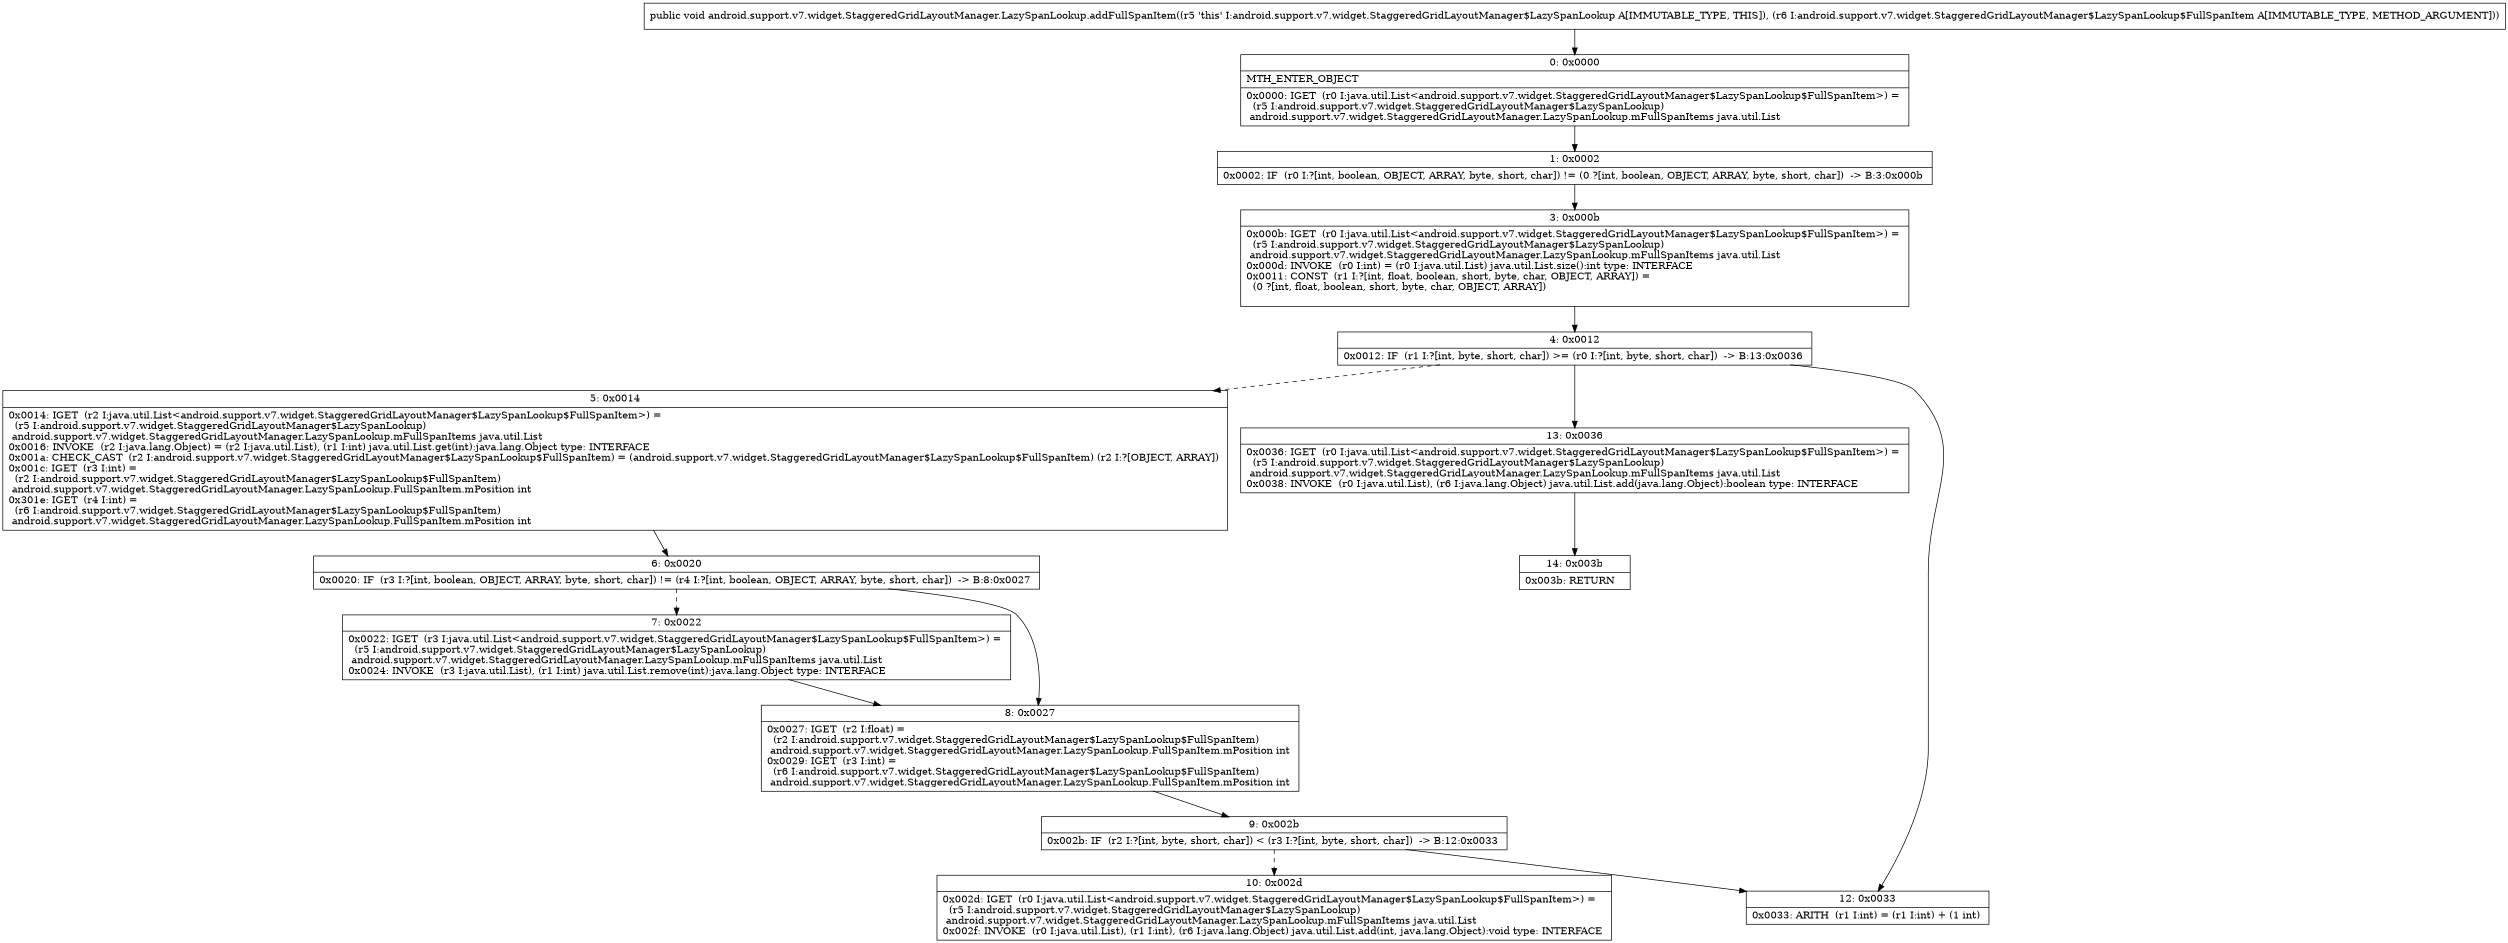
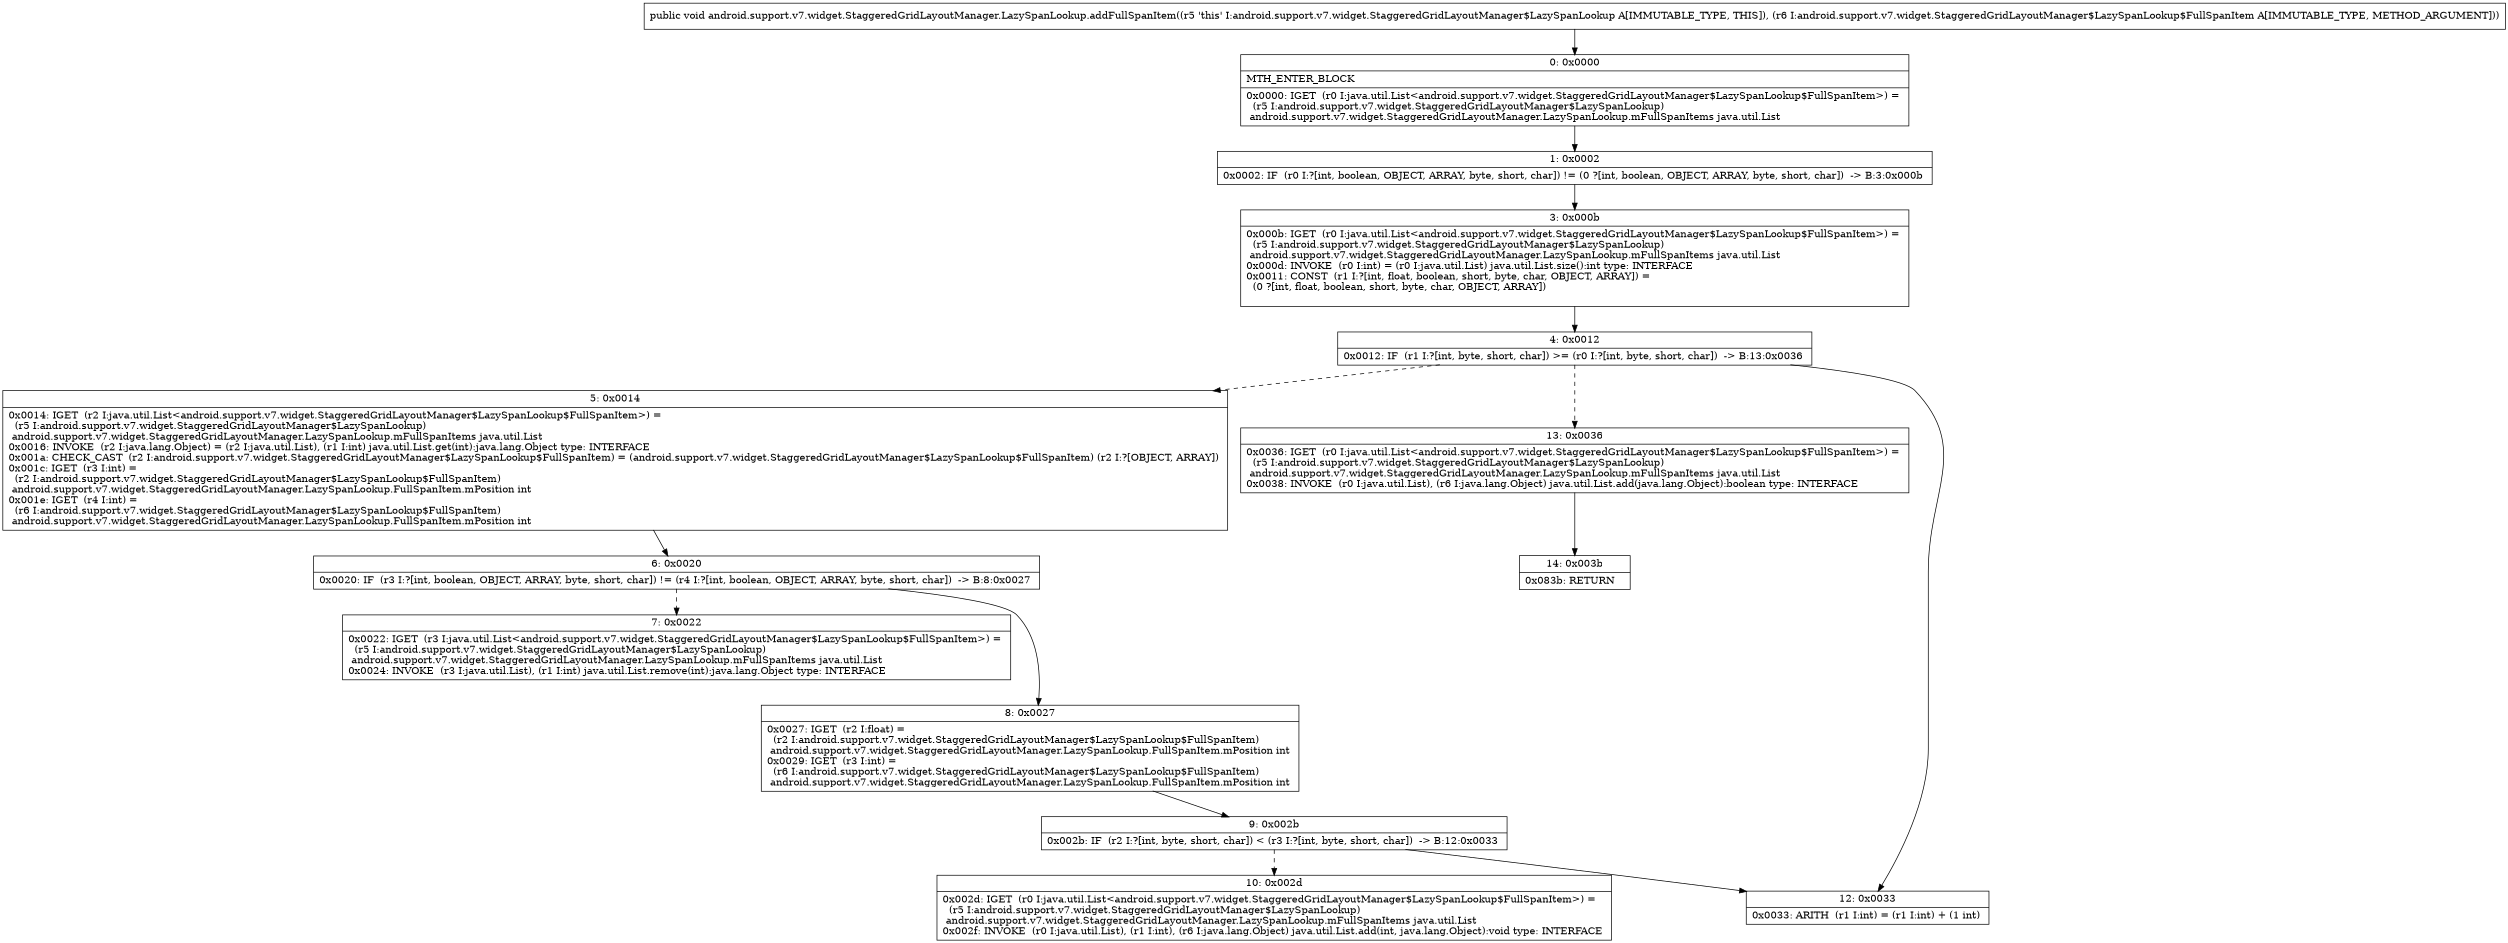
(1302, 79) -> (1301, 79)
(1575, 393) -> (1575, 393)
(75, 500) -> (75, 500)
(1575, 581) -> (1575, 581)
(831, 691) -> none
